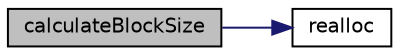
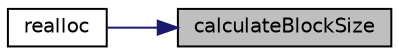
(247, 28) -> (132, 28)
